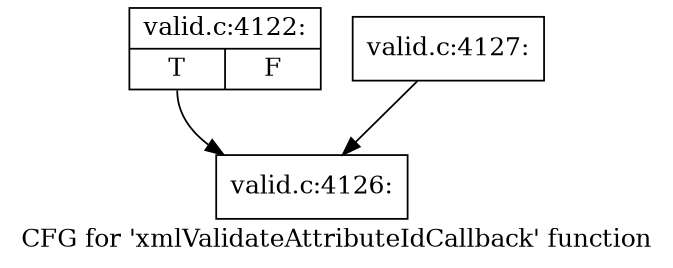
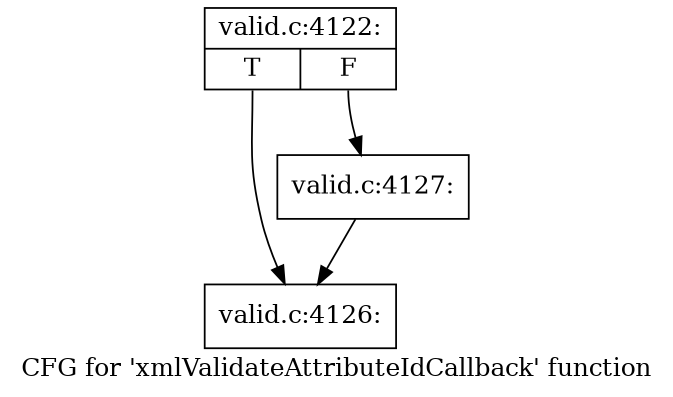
none -> (350, 114)
